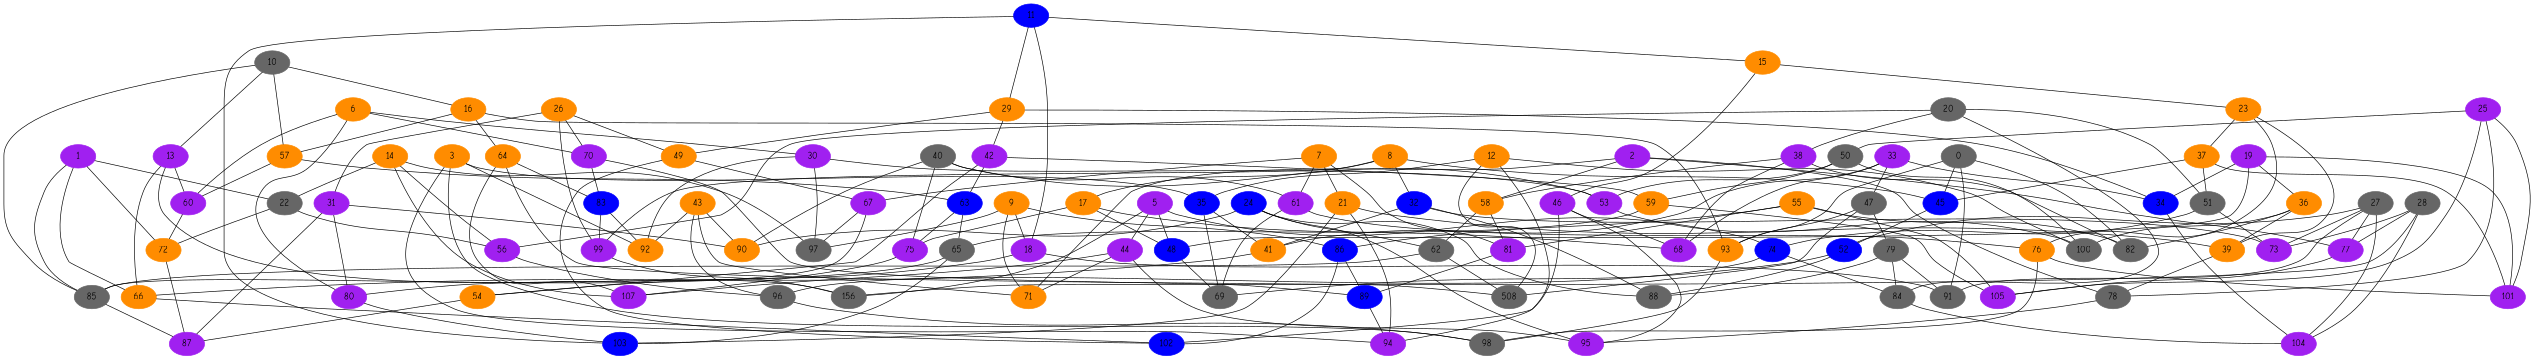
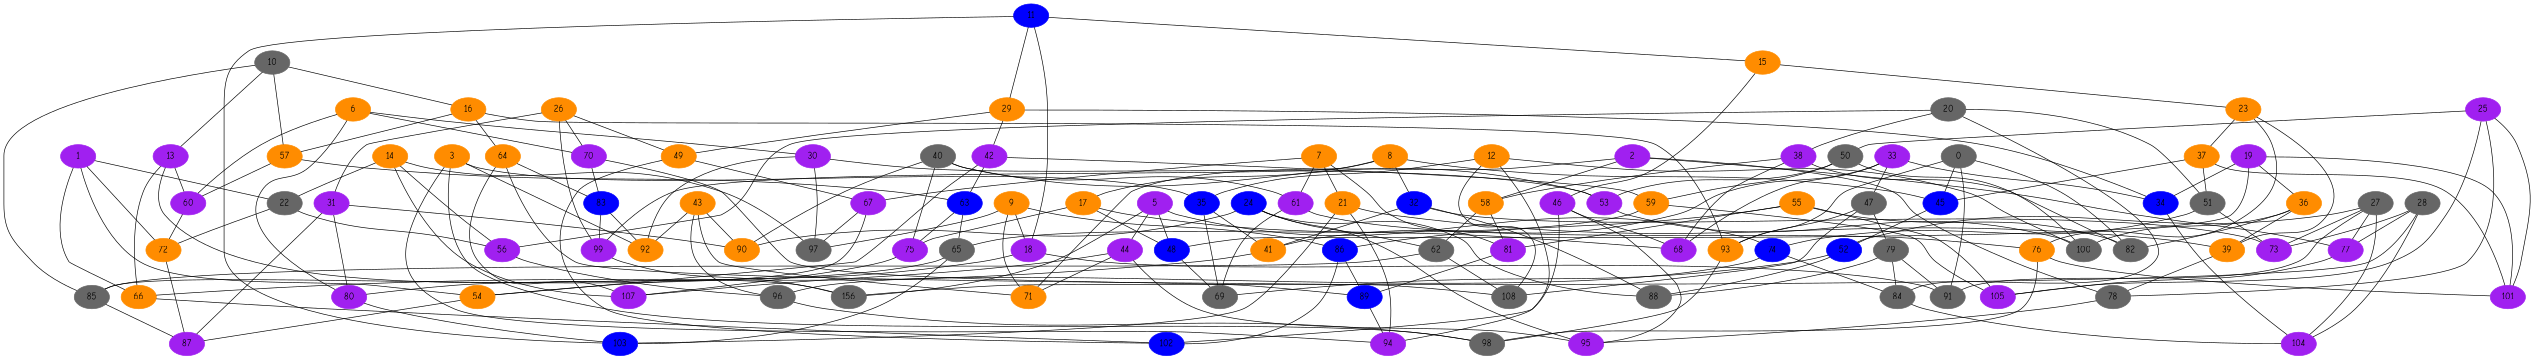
(35, 232) -> (177, 274)
(1509, 297) -> (1509, 297)
